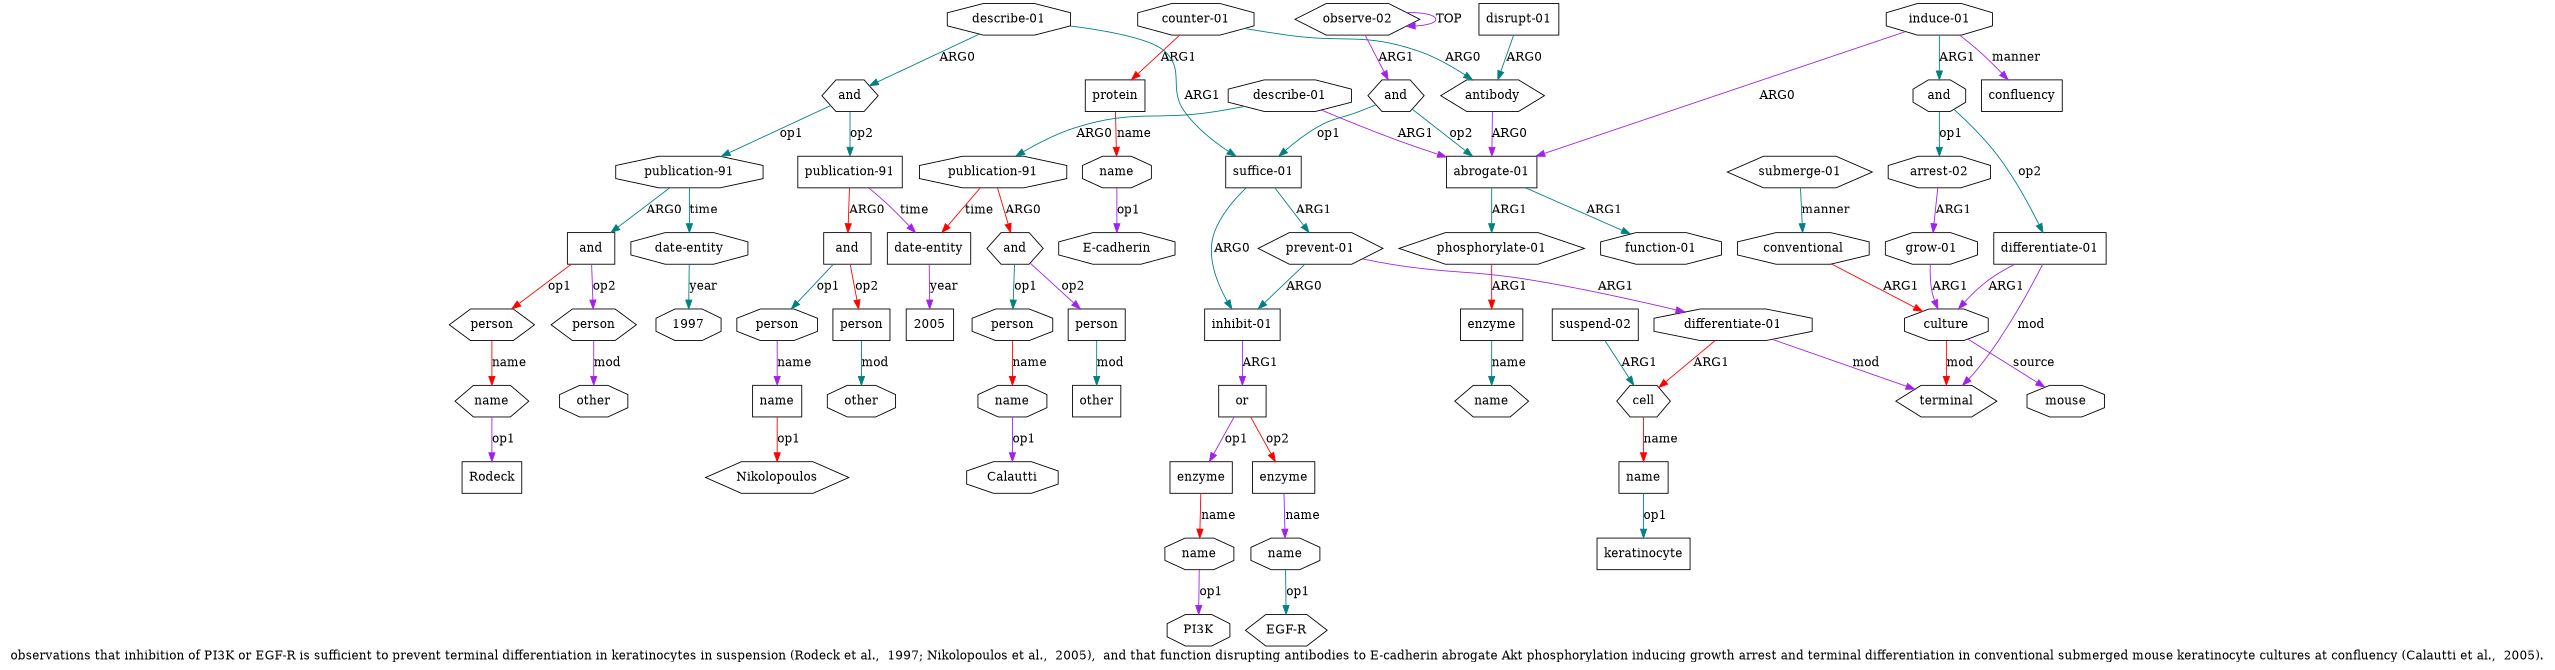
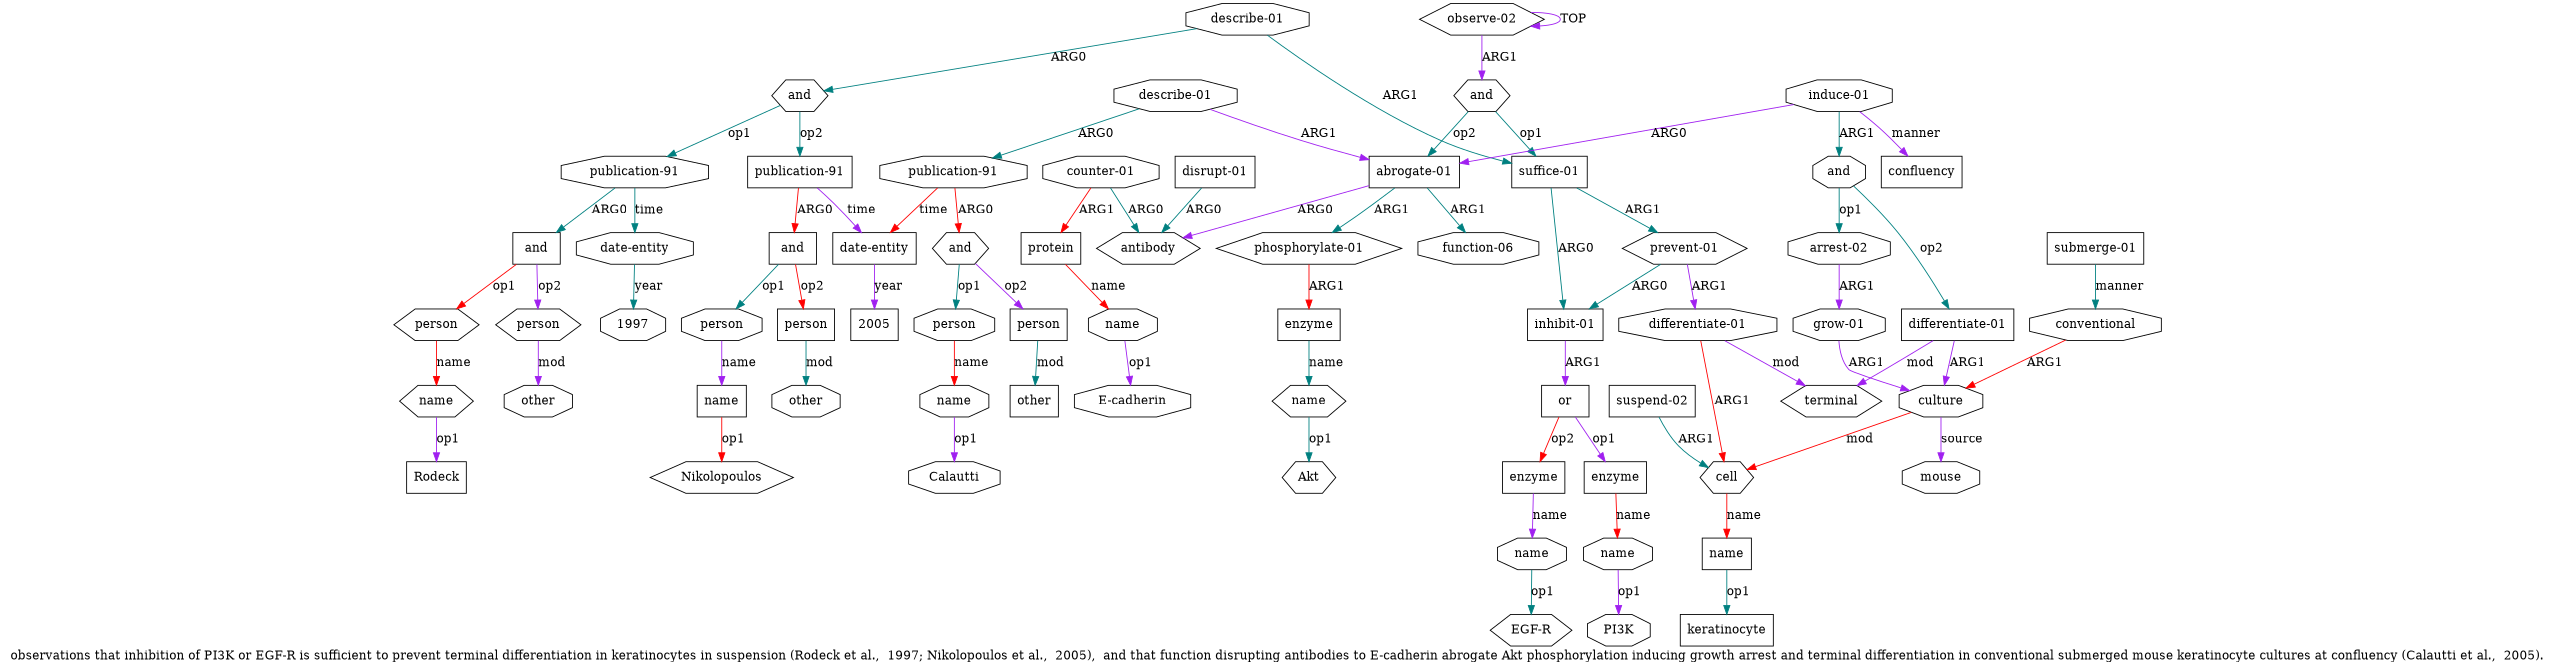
(1492, 129) -> (1280, 211)
(1800, 172) -> (2096, 248)
(1661, 248) -> (1478, 248)
(1946, 359) -> (1833, 440)
none -> (1309, 478)
